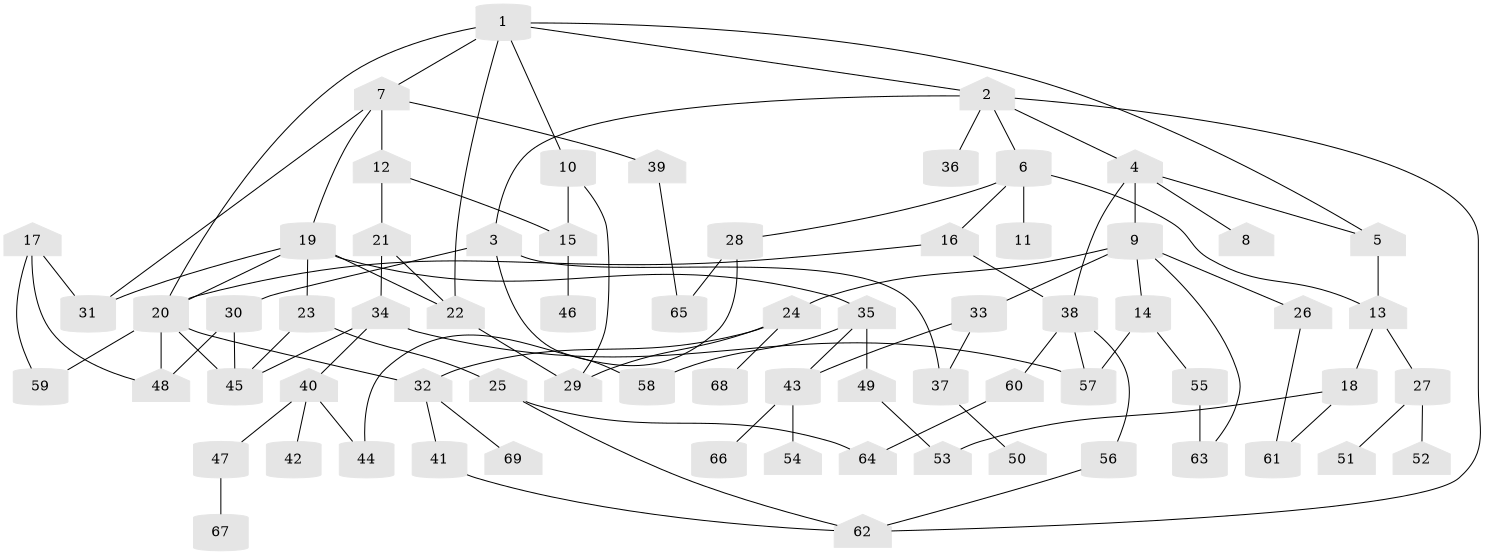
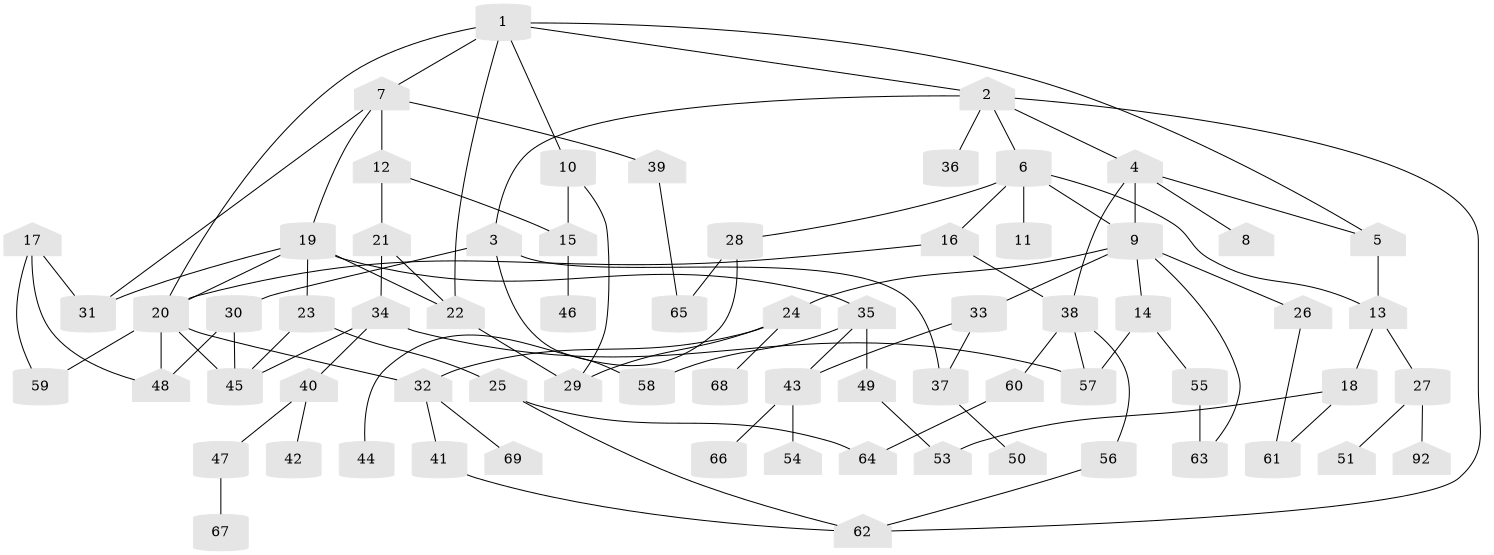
none -> (1080, 205)
(336, 422) -> none
(1422, 460) -> (1422, 460)
